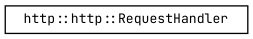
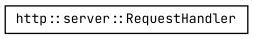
(127, 20) -> (127, 20)
